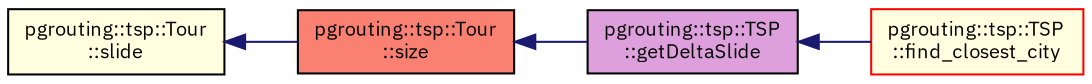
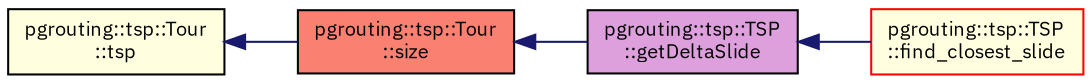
(116, 42) -> (116, 42)
(977, 42) -> (977, 42)
